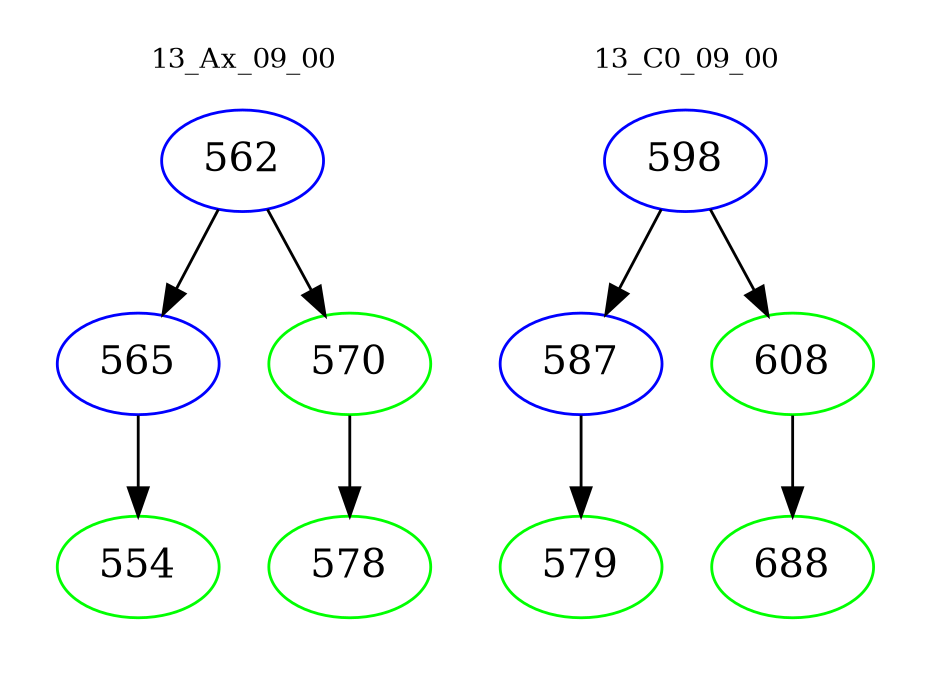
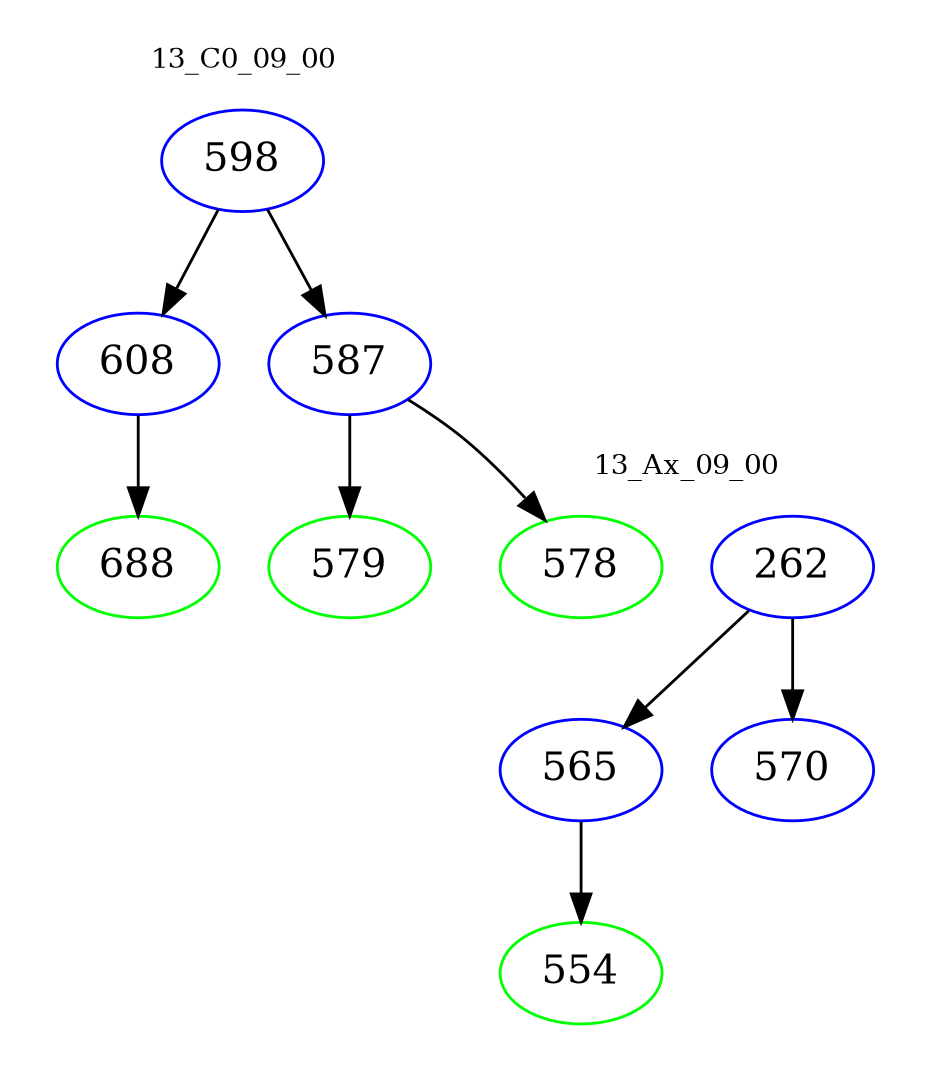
(243, 161) -> (793, 567)
(350, 364) -> (793, 770)
(793, 364) -> (138, 364)
(350, 452) -> (496, 468)
